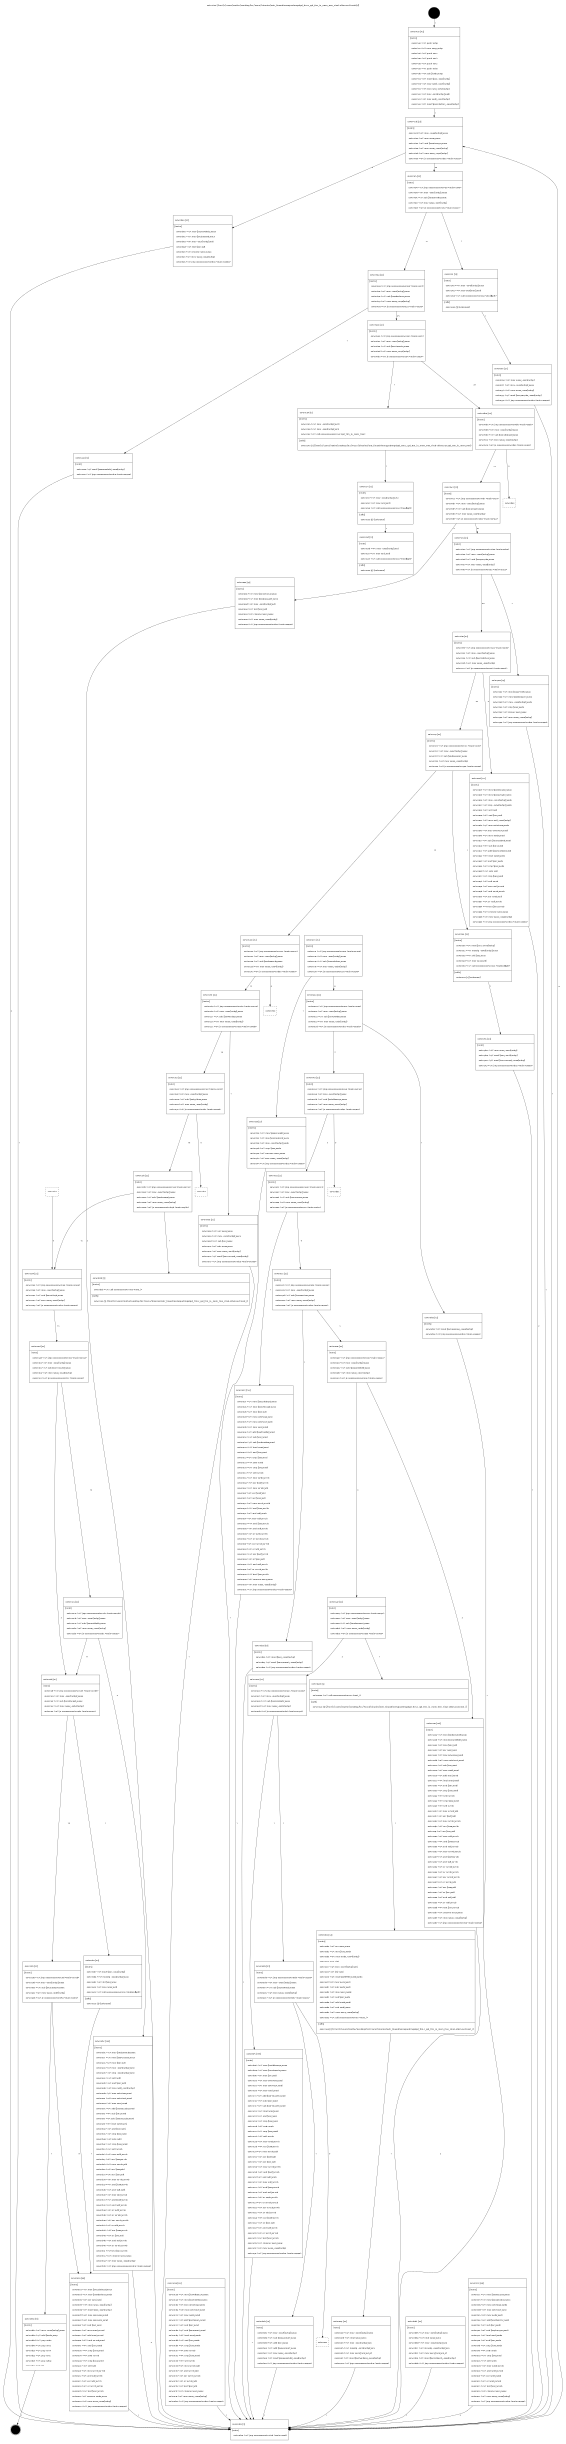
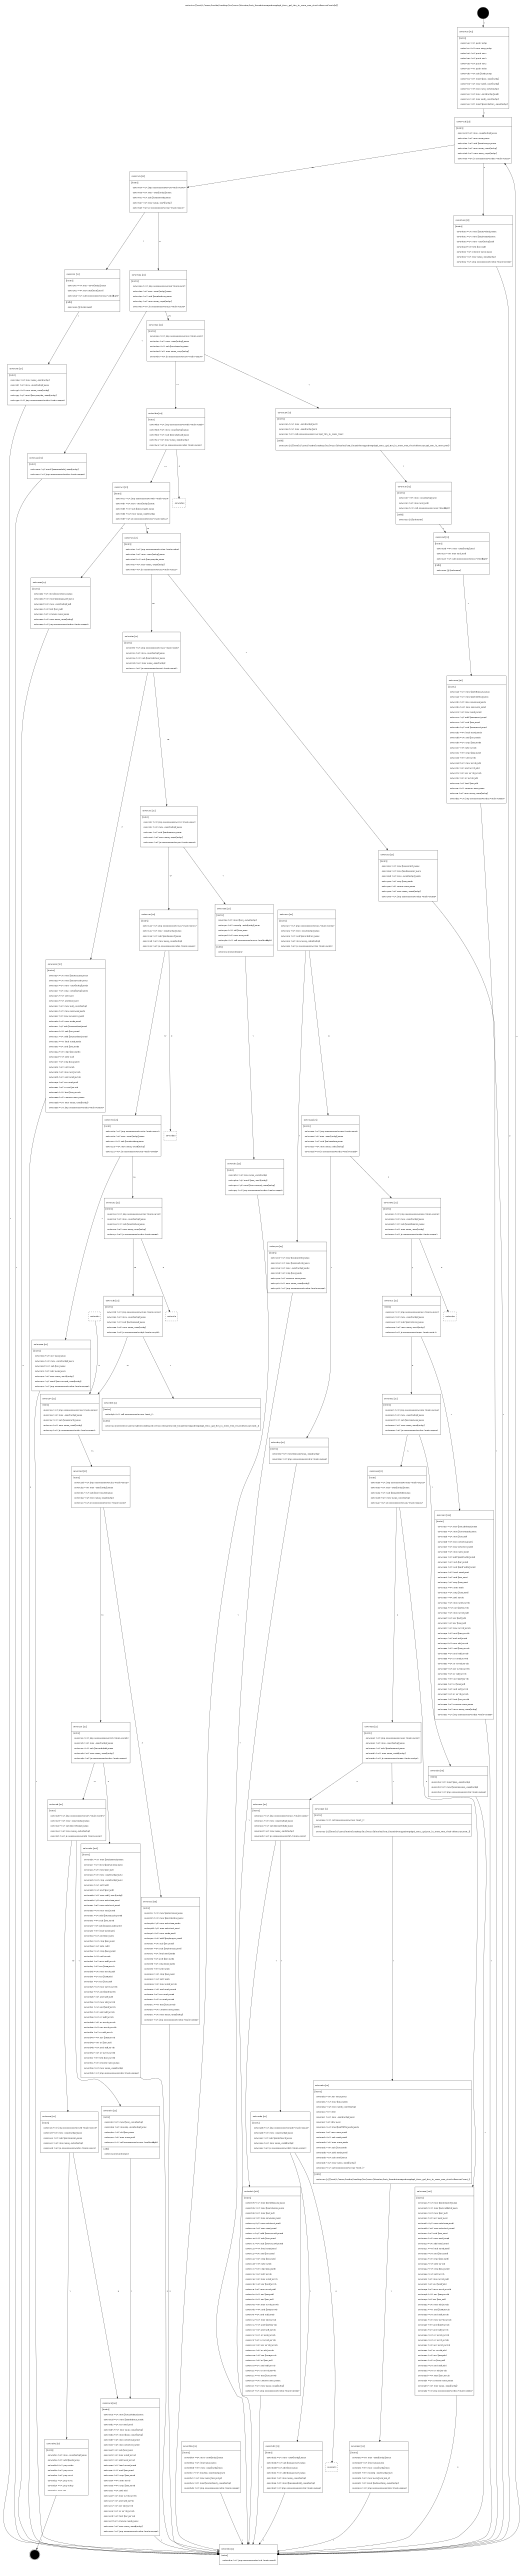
none -> (467, 625)
(55, 1528) -> (132, 1702)
